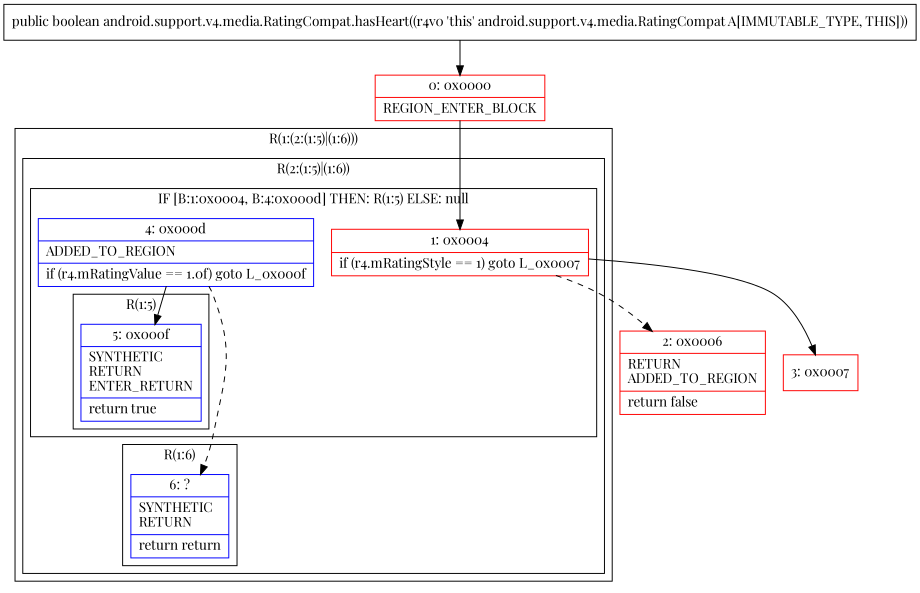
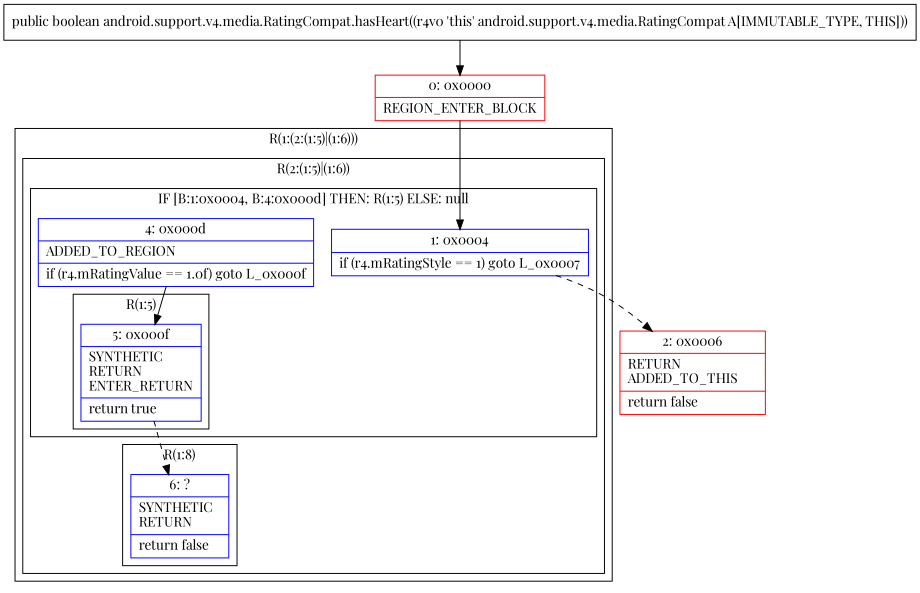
(460, 253) -> (460, 253)
(821, 373) -> none
(225, 376) -> (162, 451)
(693, 379) -> (683, 379)
(180, 456) -> (180, 456)
(180, 546) -> (174, 546)
